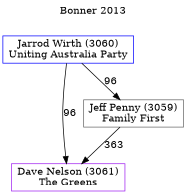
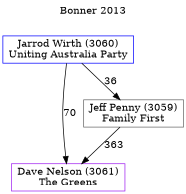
(111, 81) -> (111, 81)
(70, 113) -> (70, 113)
